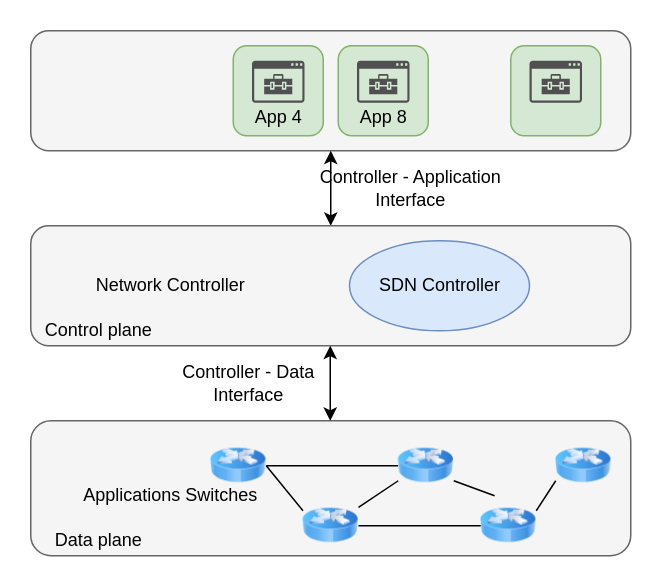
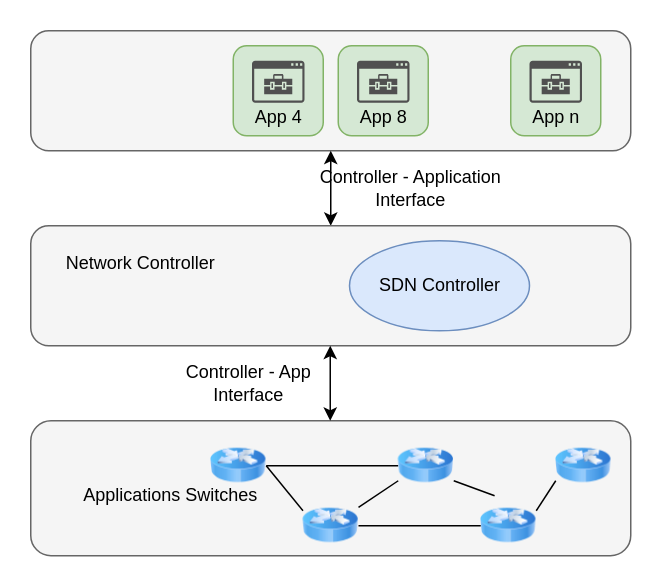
none -> (556, 118)
(170, 286) -> (140, 263)
(98, 331) -> none
(249, 383) -> (249, 383)
(98, 541) -> none
